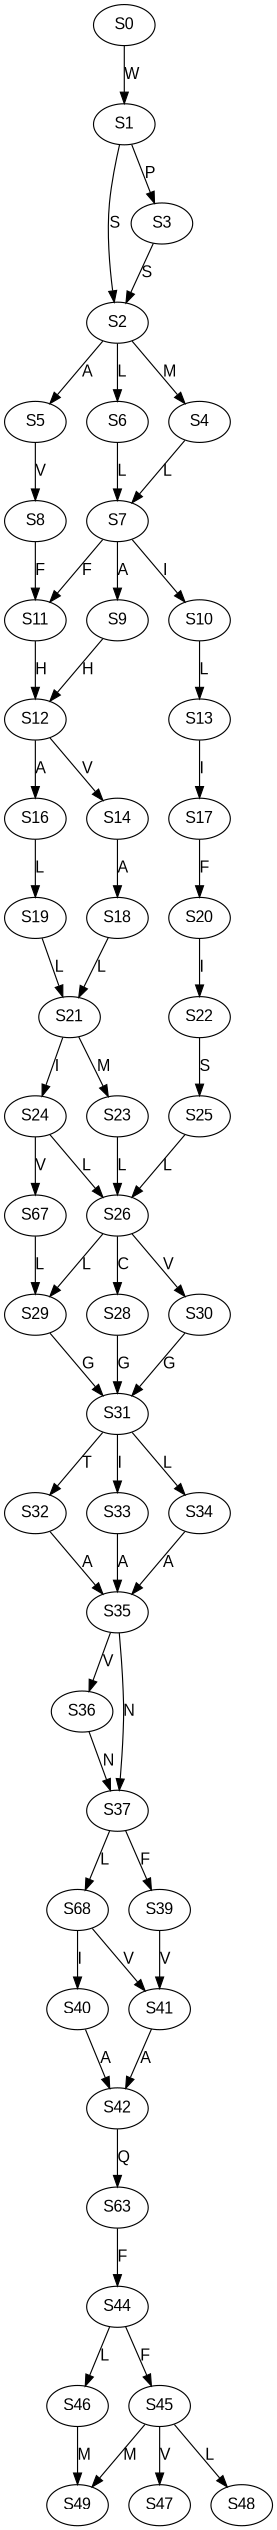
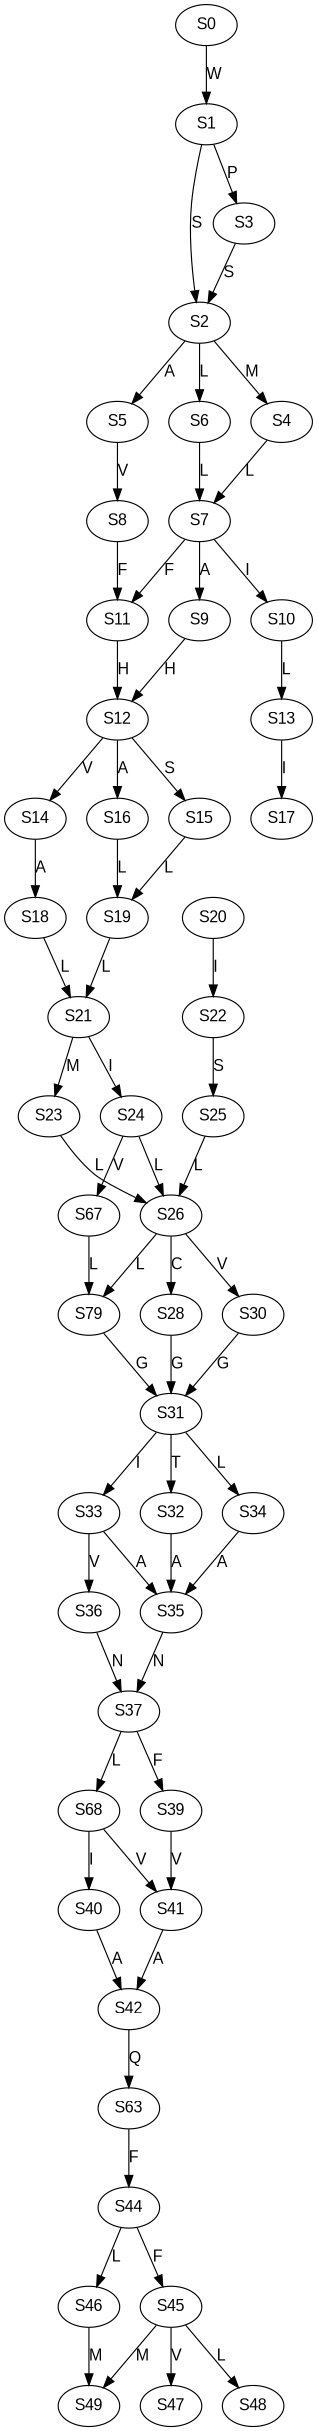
none -> (200, 819)
(200, 863) -> none
(35, 1315) -> (89, 1315)
(102, 1657) -> (89, 1557)
